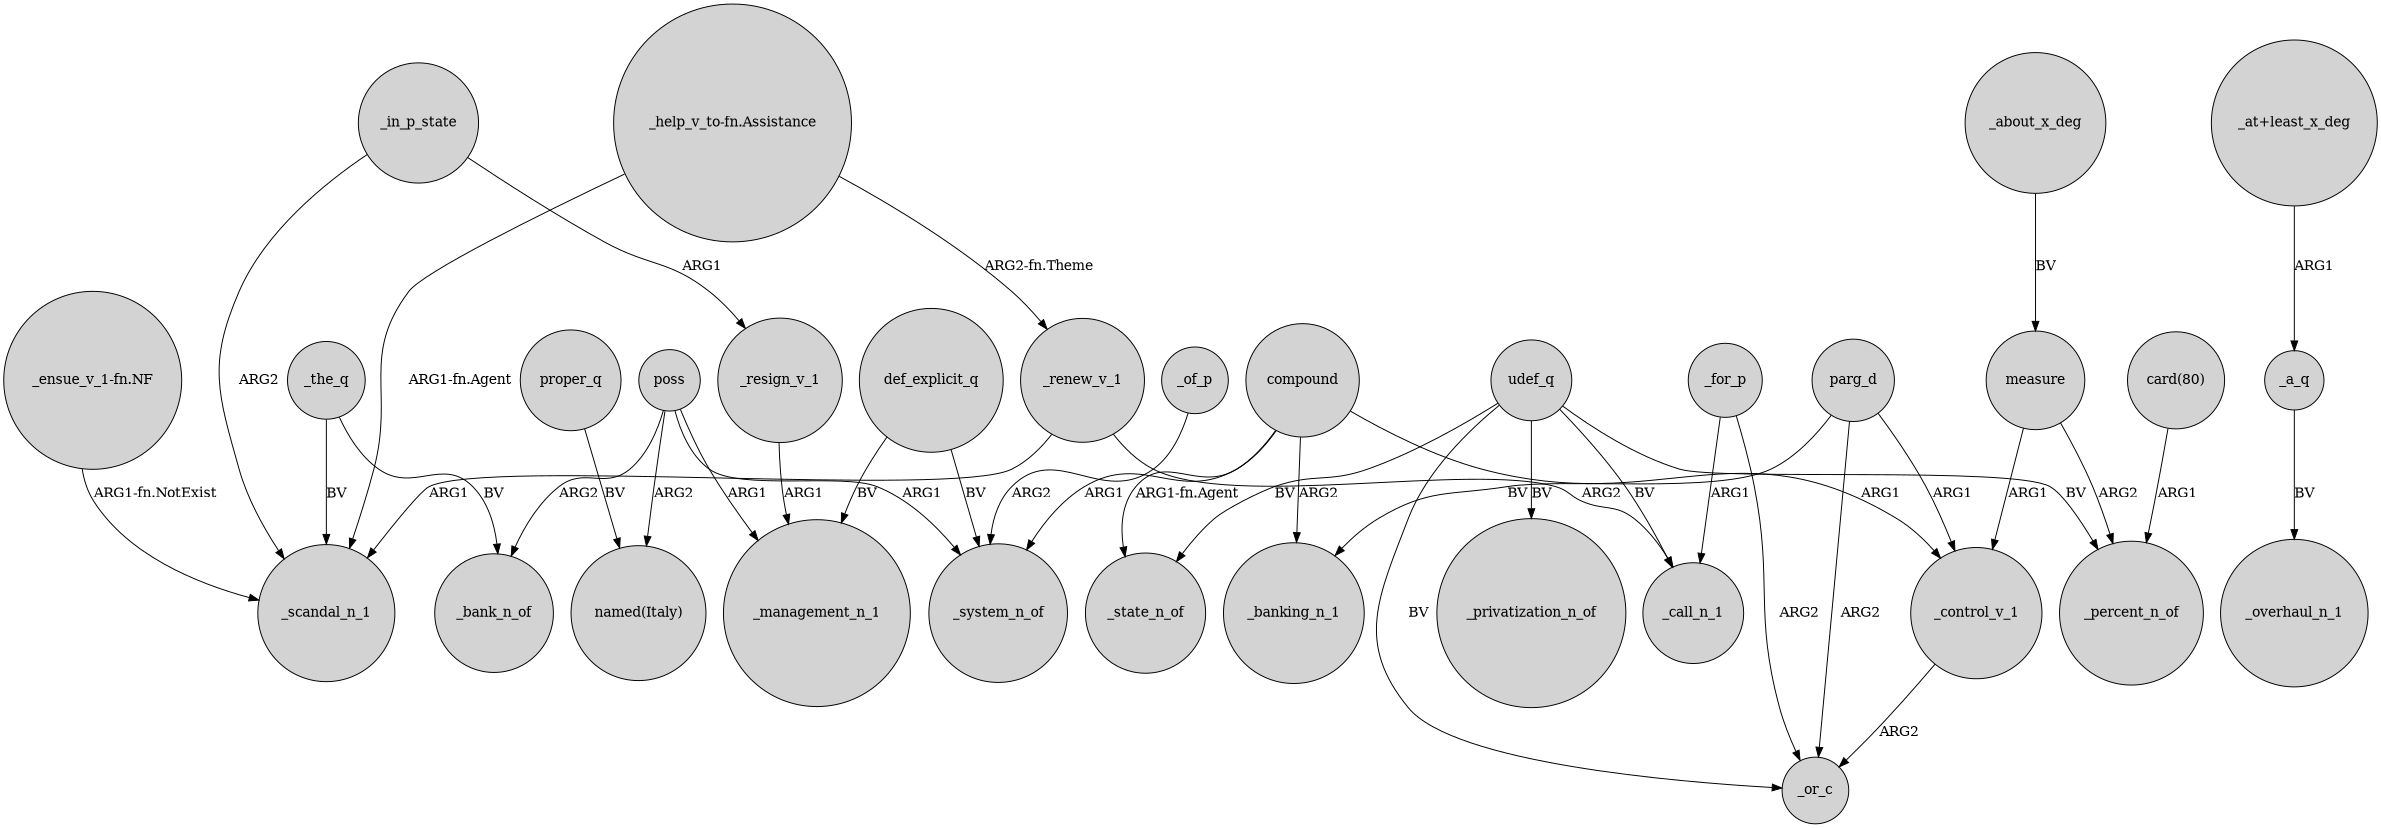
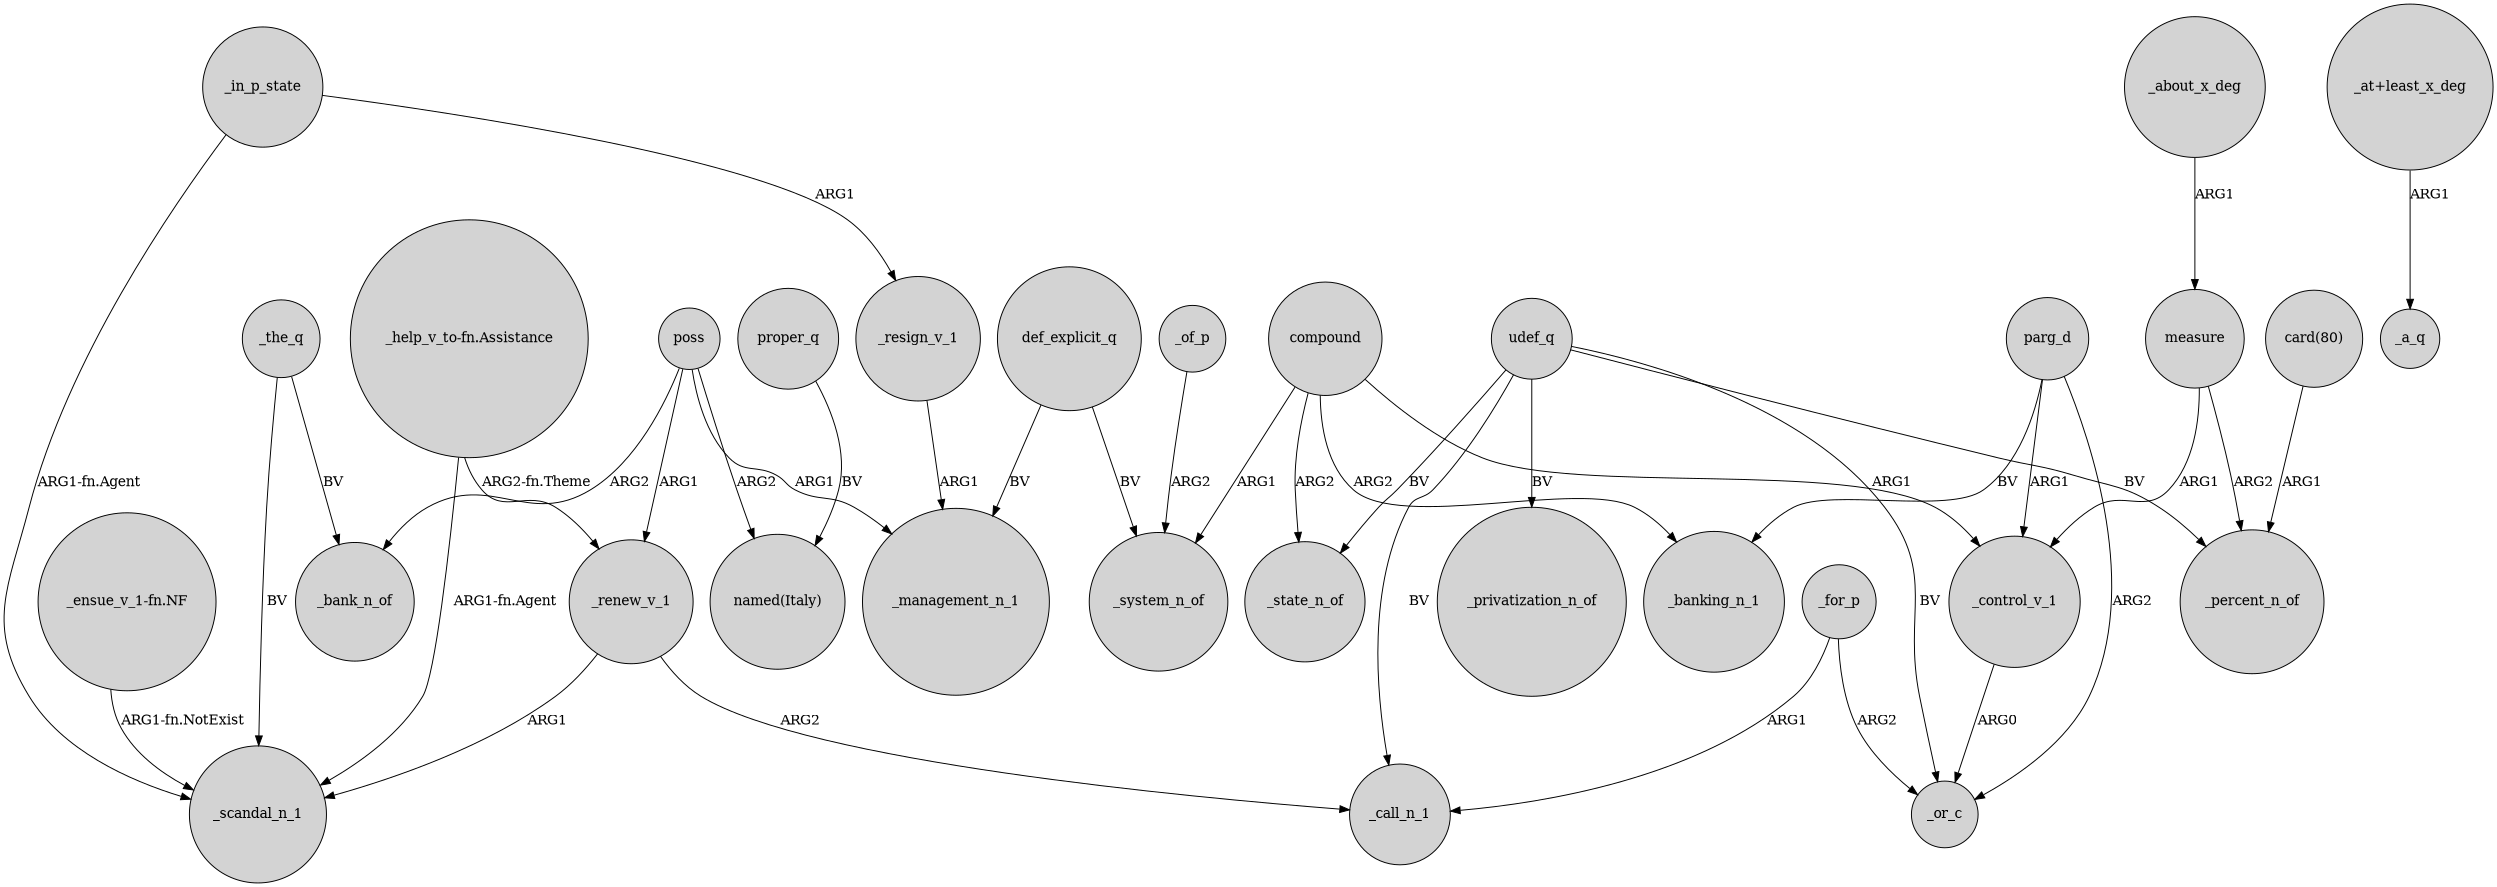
(2046, 267) -> (2215, 195)
(259, 380) -> (89, 483)
(875, 486) -> (665, 450)
(1187, 494) -> (1315, 483)
(2294, 613) -> none
(1899, 732) -> (1998, 721)
